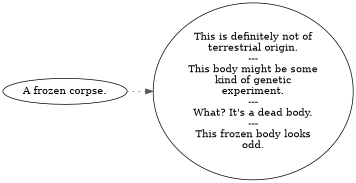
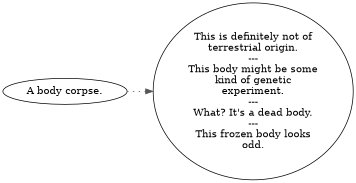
(65, 91) -> (65, 91)
